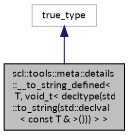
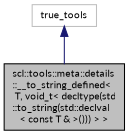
(64, 16) -> (64, 16)
